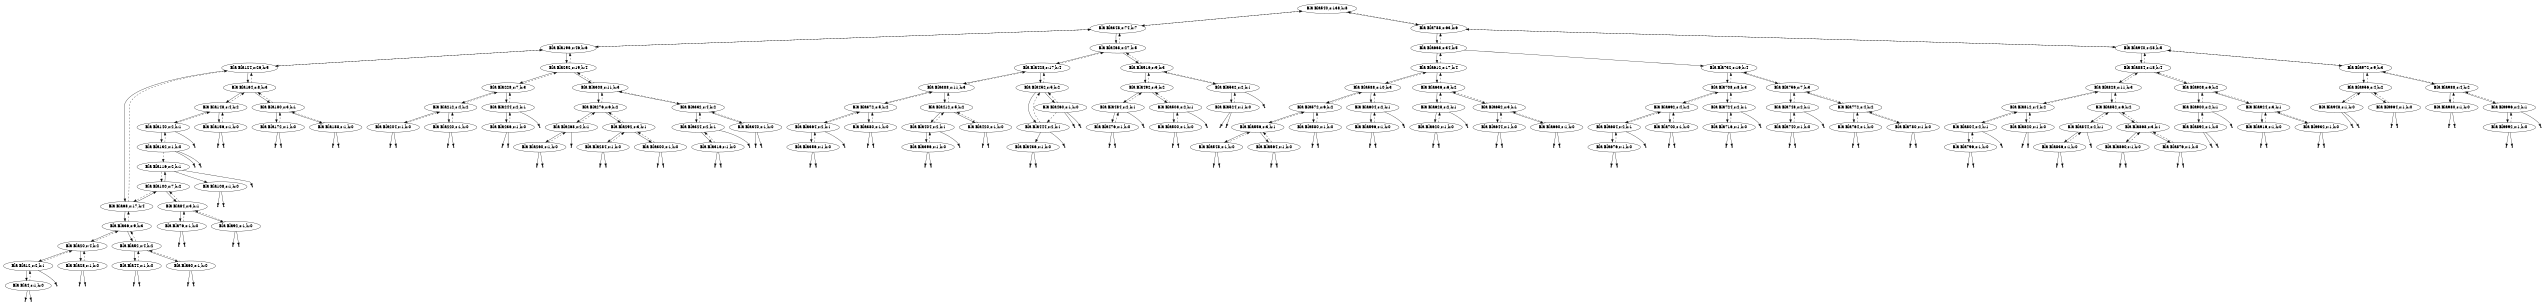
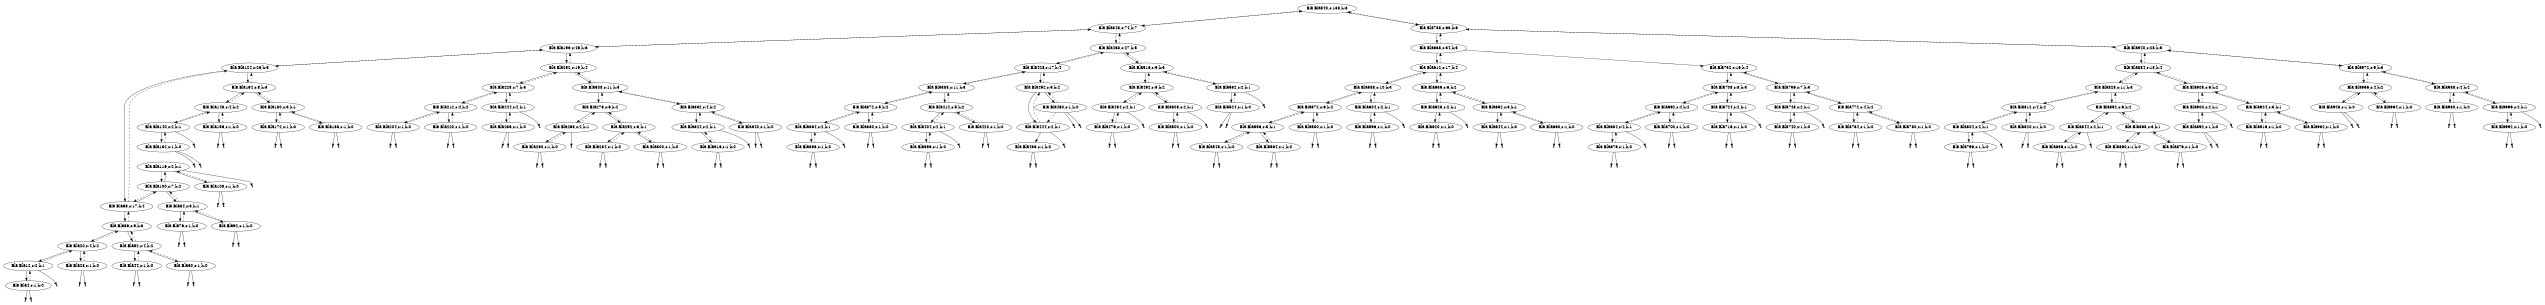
(163, 156) -> (195, 177)
